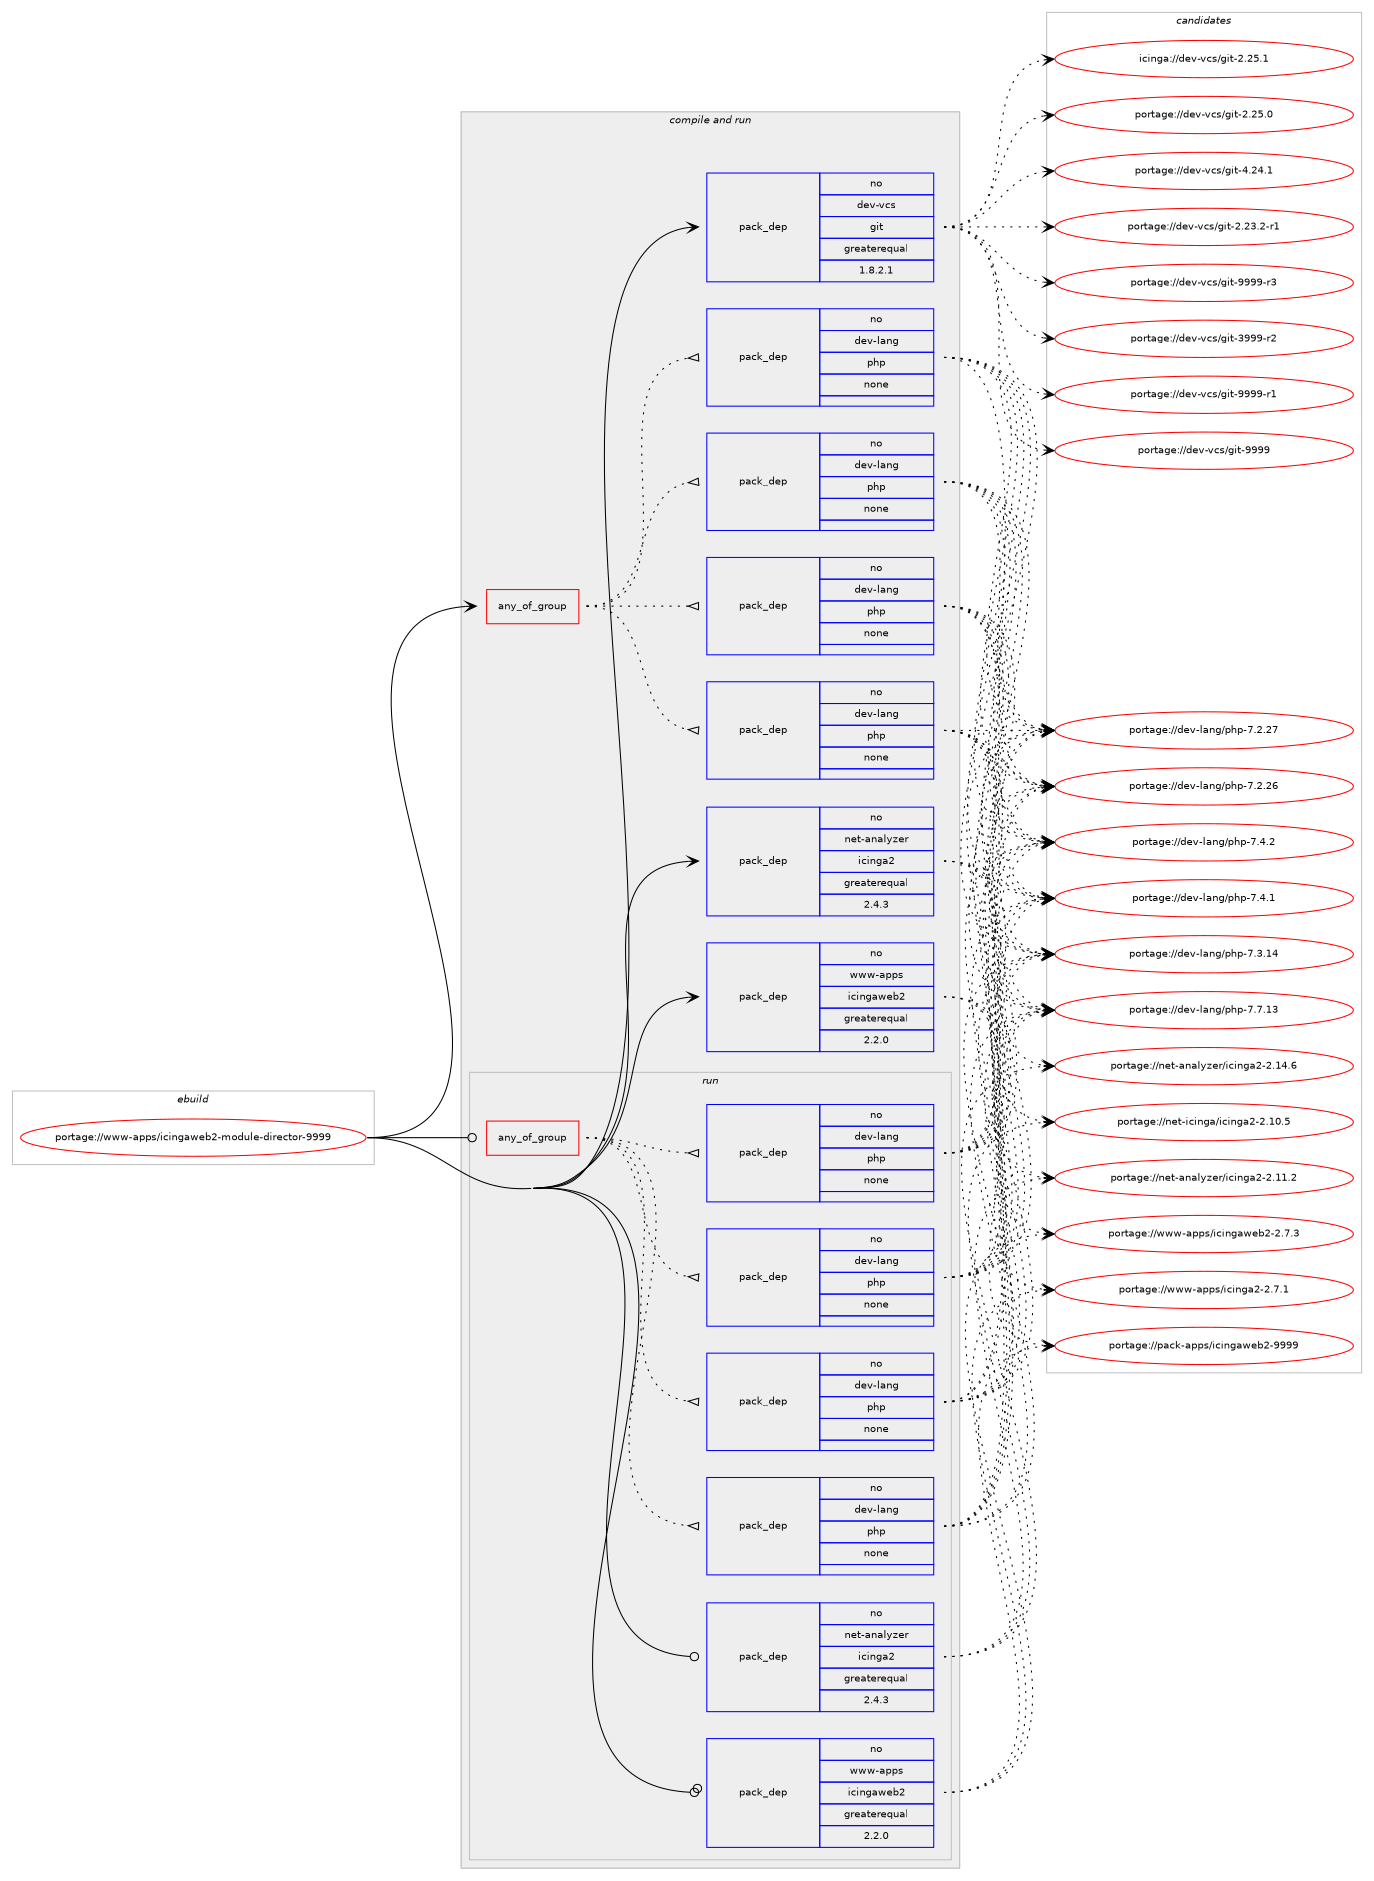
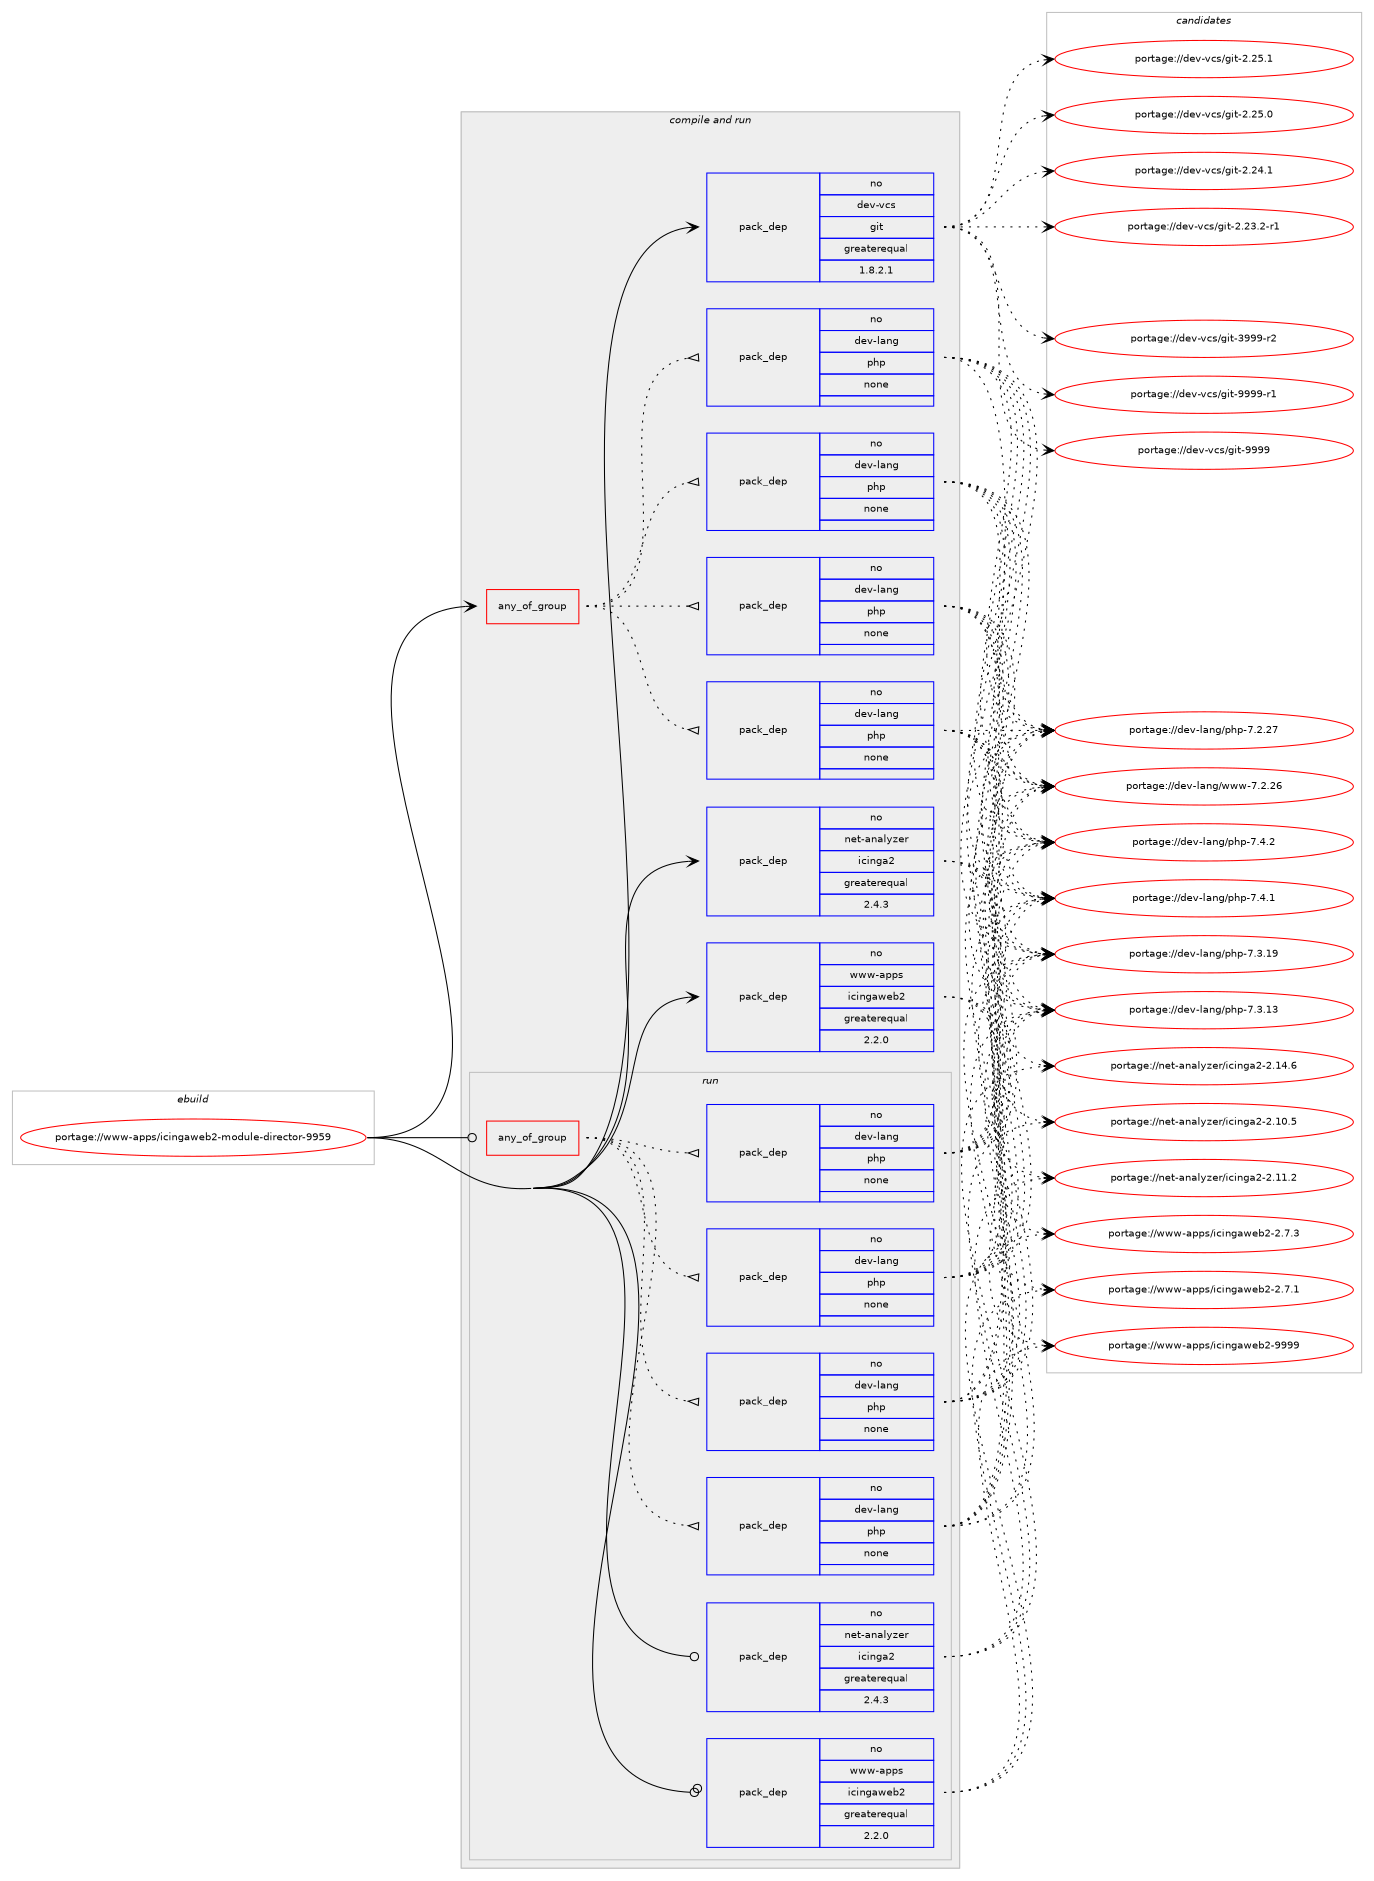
(1204, 59) -> (1204, 59)
(1204, 171) -> (1204, 171)
(1204, 283) -> none
(1204, 786) -> (1204, 786)
(1204, 954) -> (1204, 954)
(1204, 1010) -> (1204, 1010)
(1204, 1122) -> (1204, 1122)
(193, 1138) -> (193, 1138)
(1204, 1290) -> (1204, 1290)
(1204, 1346) -> (1204, 1346)
